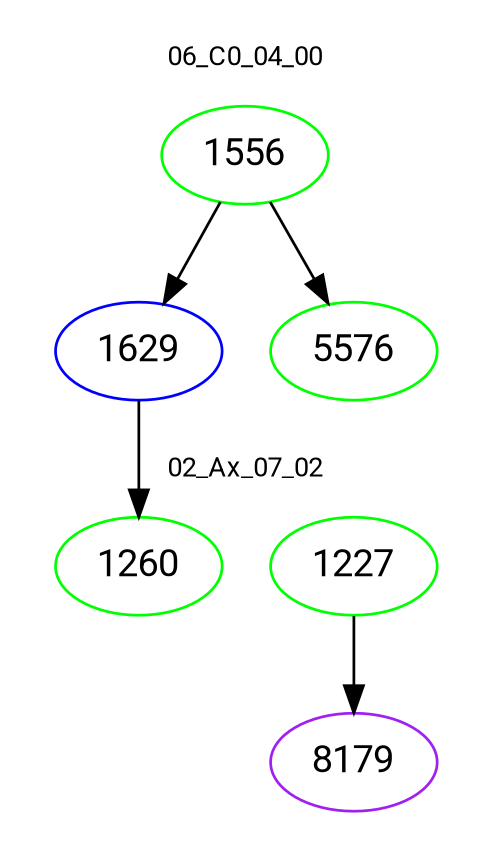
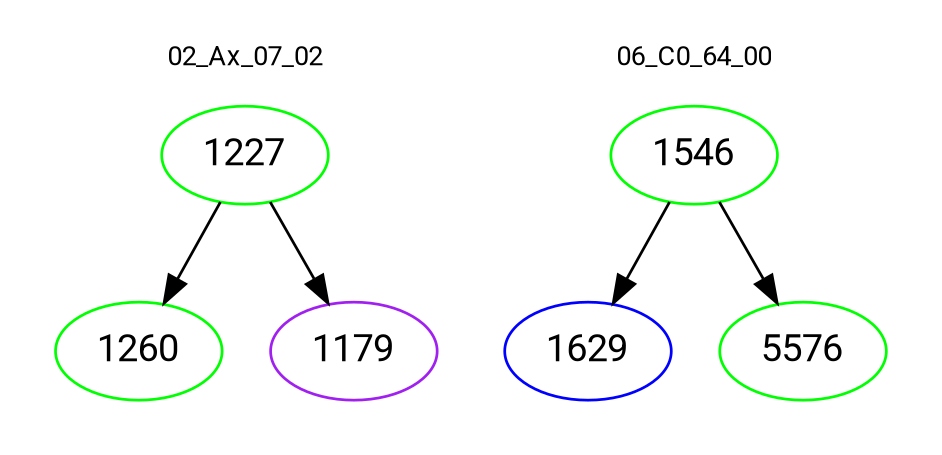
(246, 59) -> (696, 59)
(245, 155) -> (694, 155)
(139, 460) -> (199, 240)
(354, 762) -> (354, 351)
